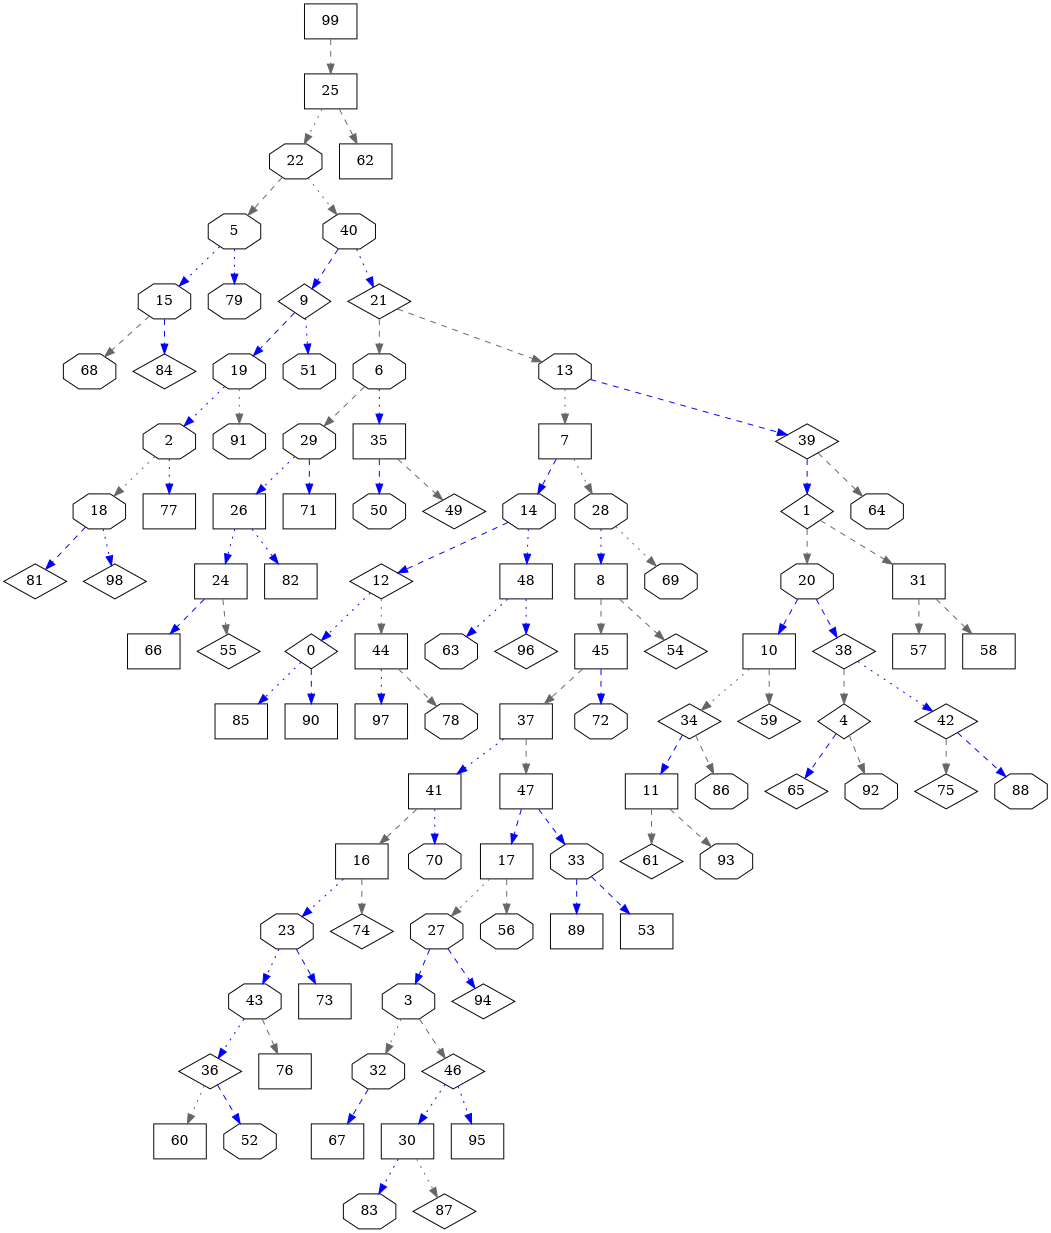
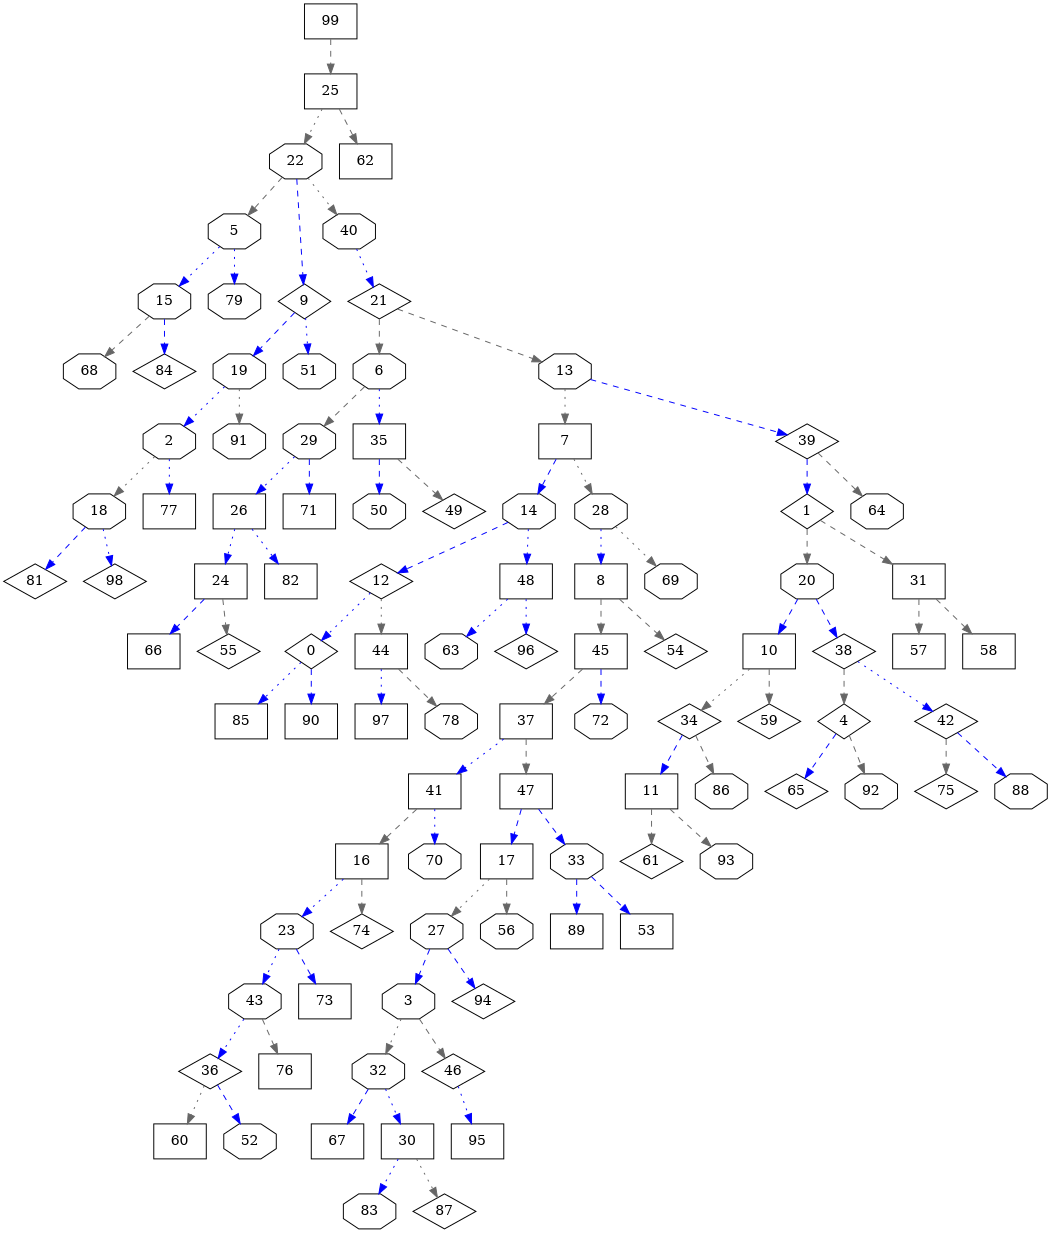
(328, 265) -> (300, 227)
(435, 1100) -> (391, 1102)
